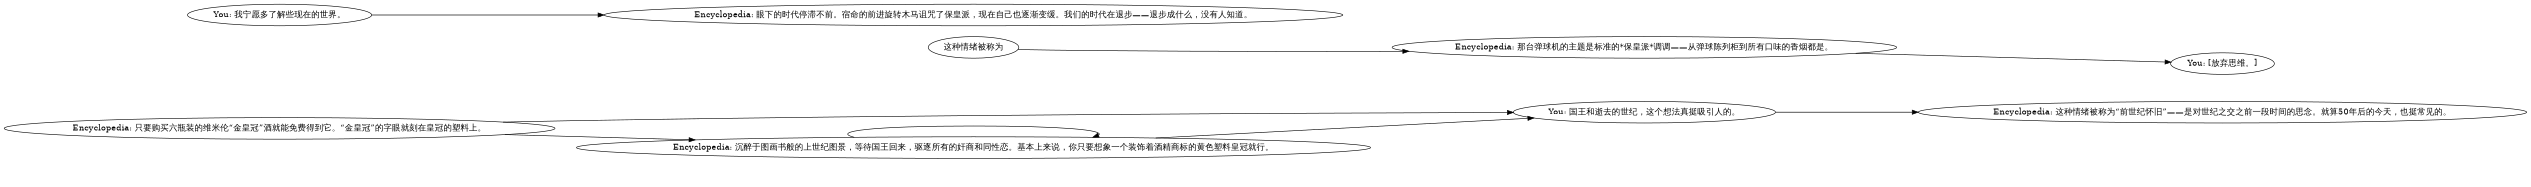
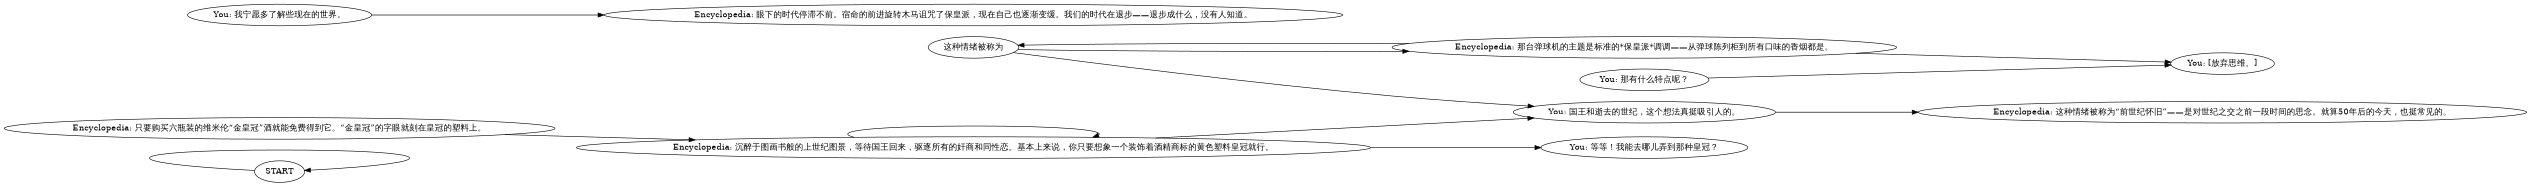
none -> (1216, 44)
none -> (1644, 80)
(1005, 115) -> (1270, 84)
none -> (1644, 148)
none -> (280, 172)
